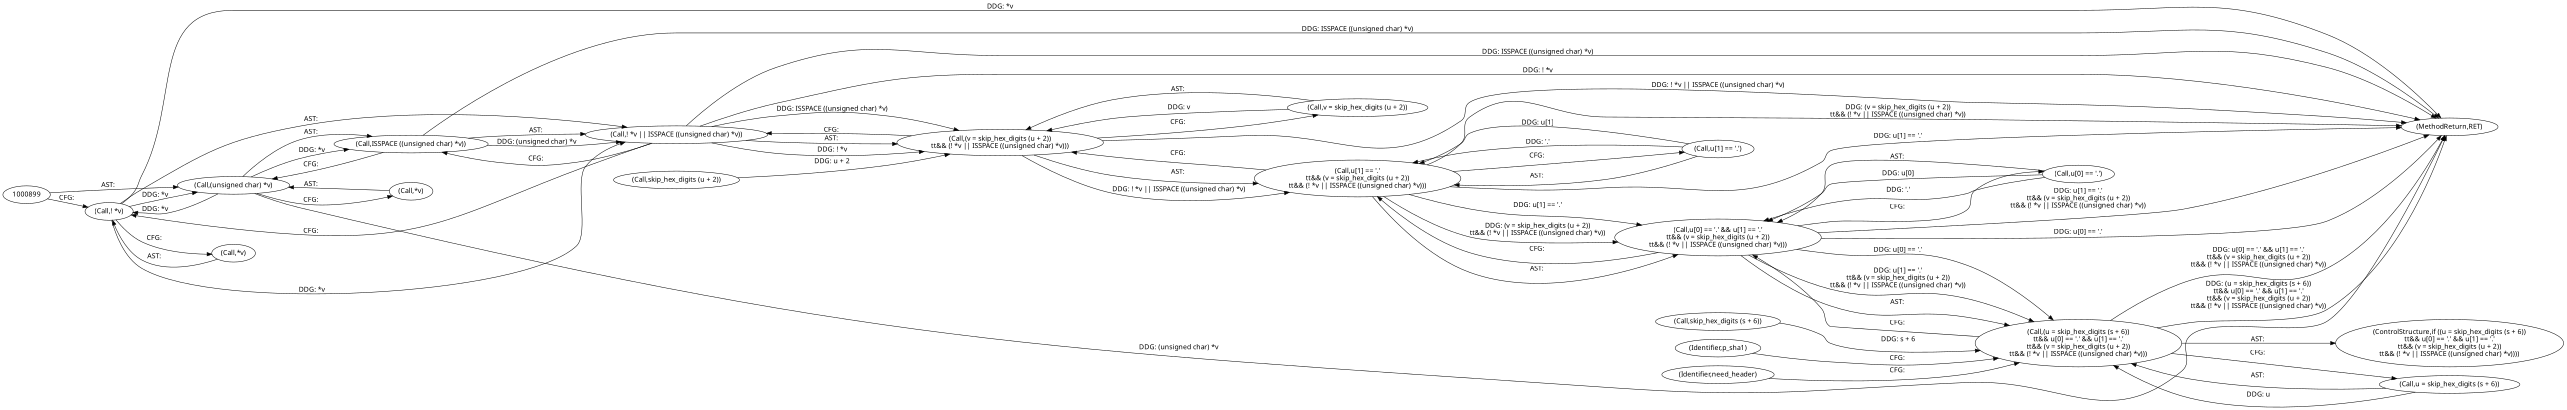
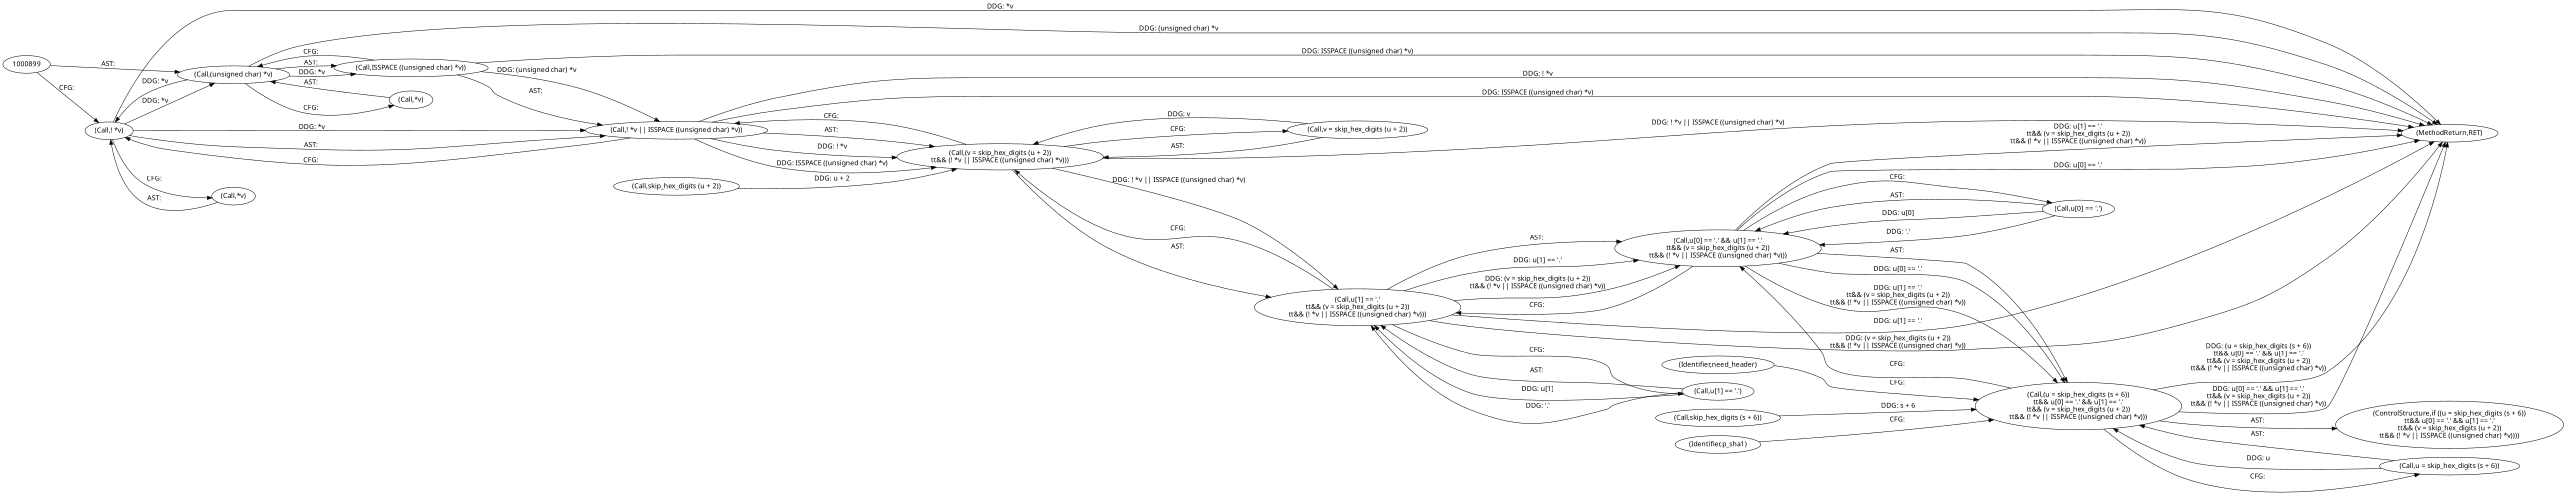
(550, 165) -> none
